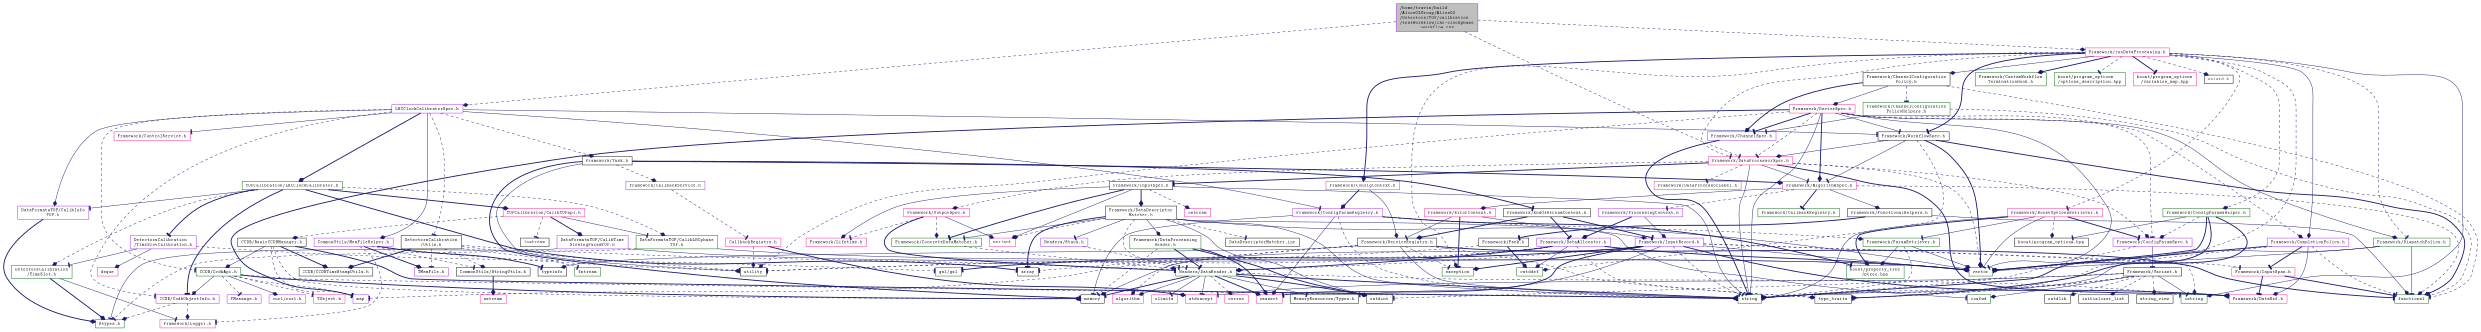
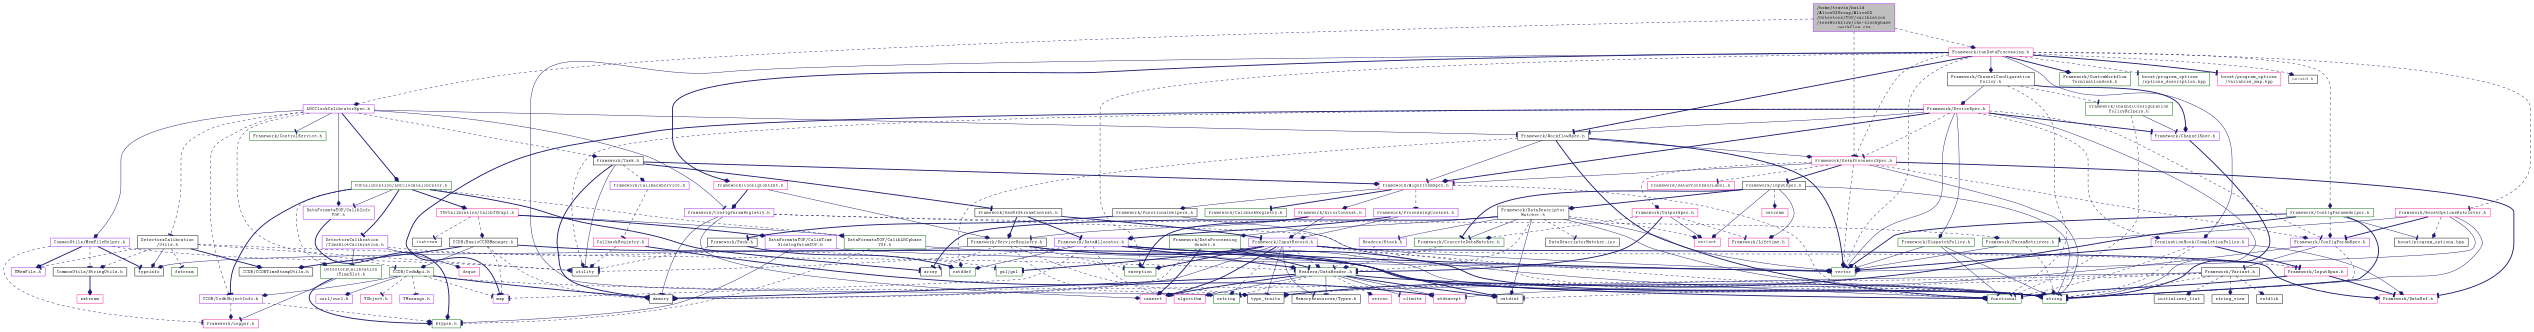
(2348, 79) -> none
(152, 136) -> (288, 136)
(2308, 242) -> (2200, 242)
none -> (159, 256)
none -> (1274, 272)
(1875, 272) -> none
(1550, 277) -> (1226, 275)
none -> (1491, 279)
(1513, 282) -> (2094, 270)
(1979, 299) -> none
